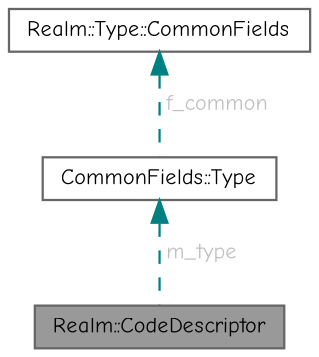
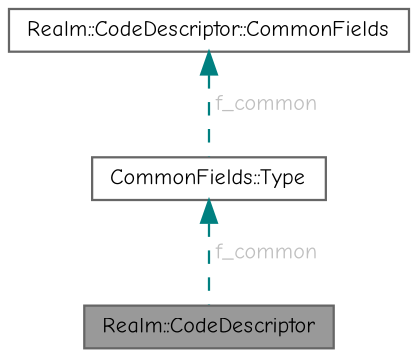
(160, 30) -> (209, 30)
(199, 253) -> (264, 253)
